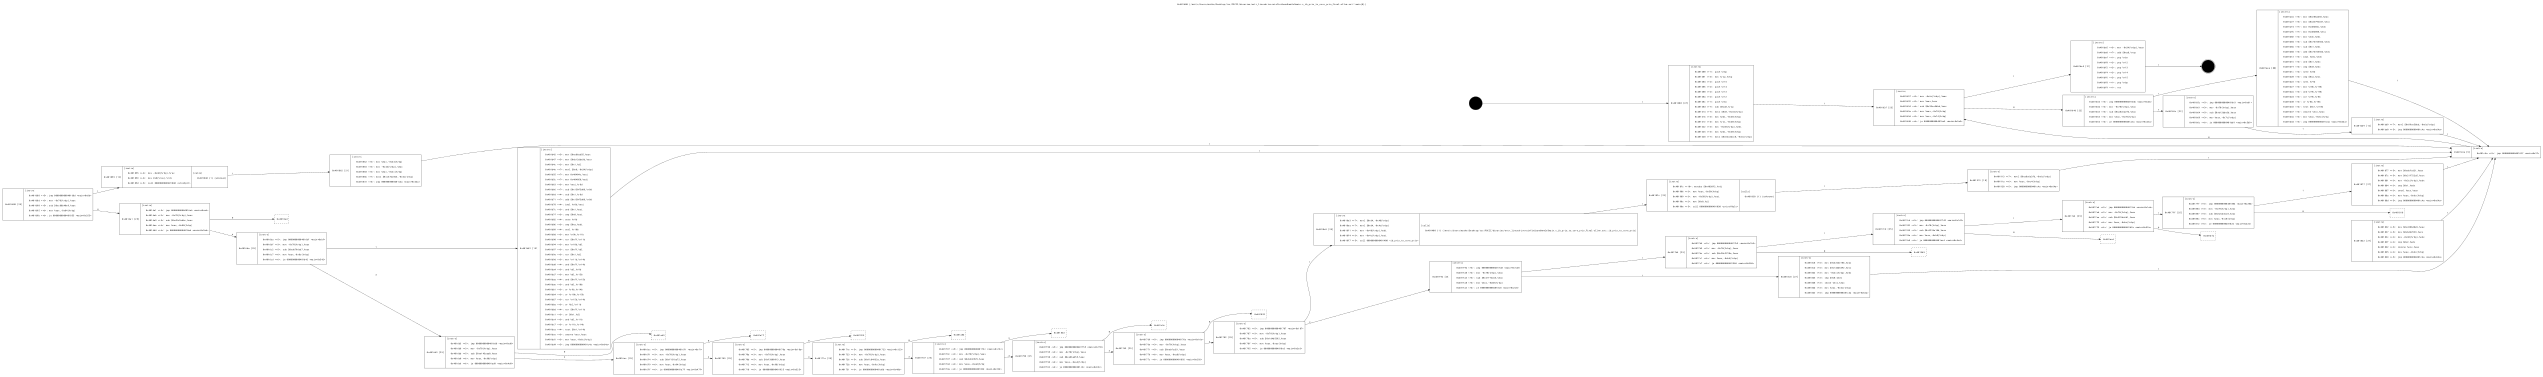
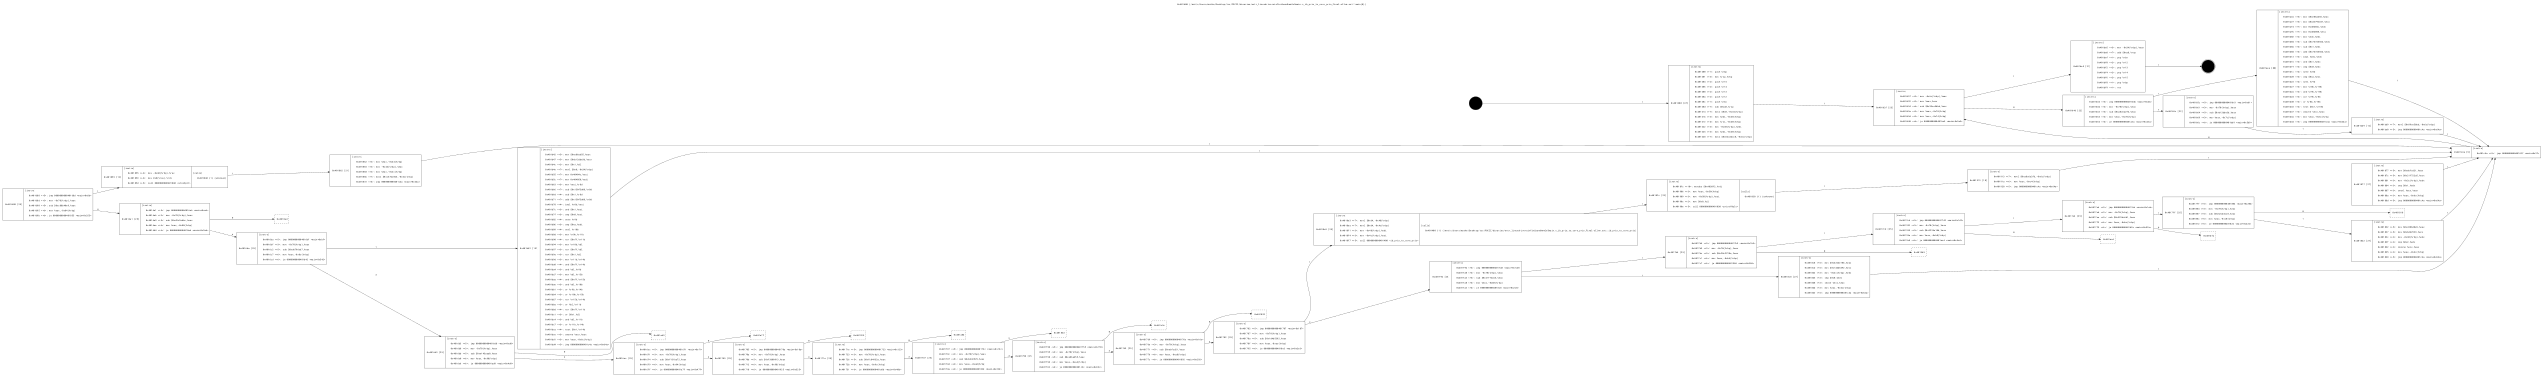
(2302, 199) -> (2302, 227)
